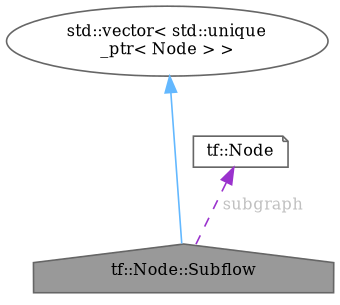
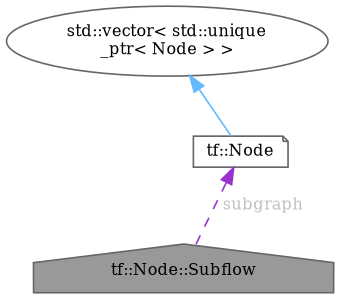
(176, 168) -> (215, 113)
